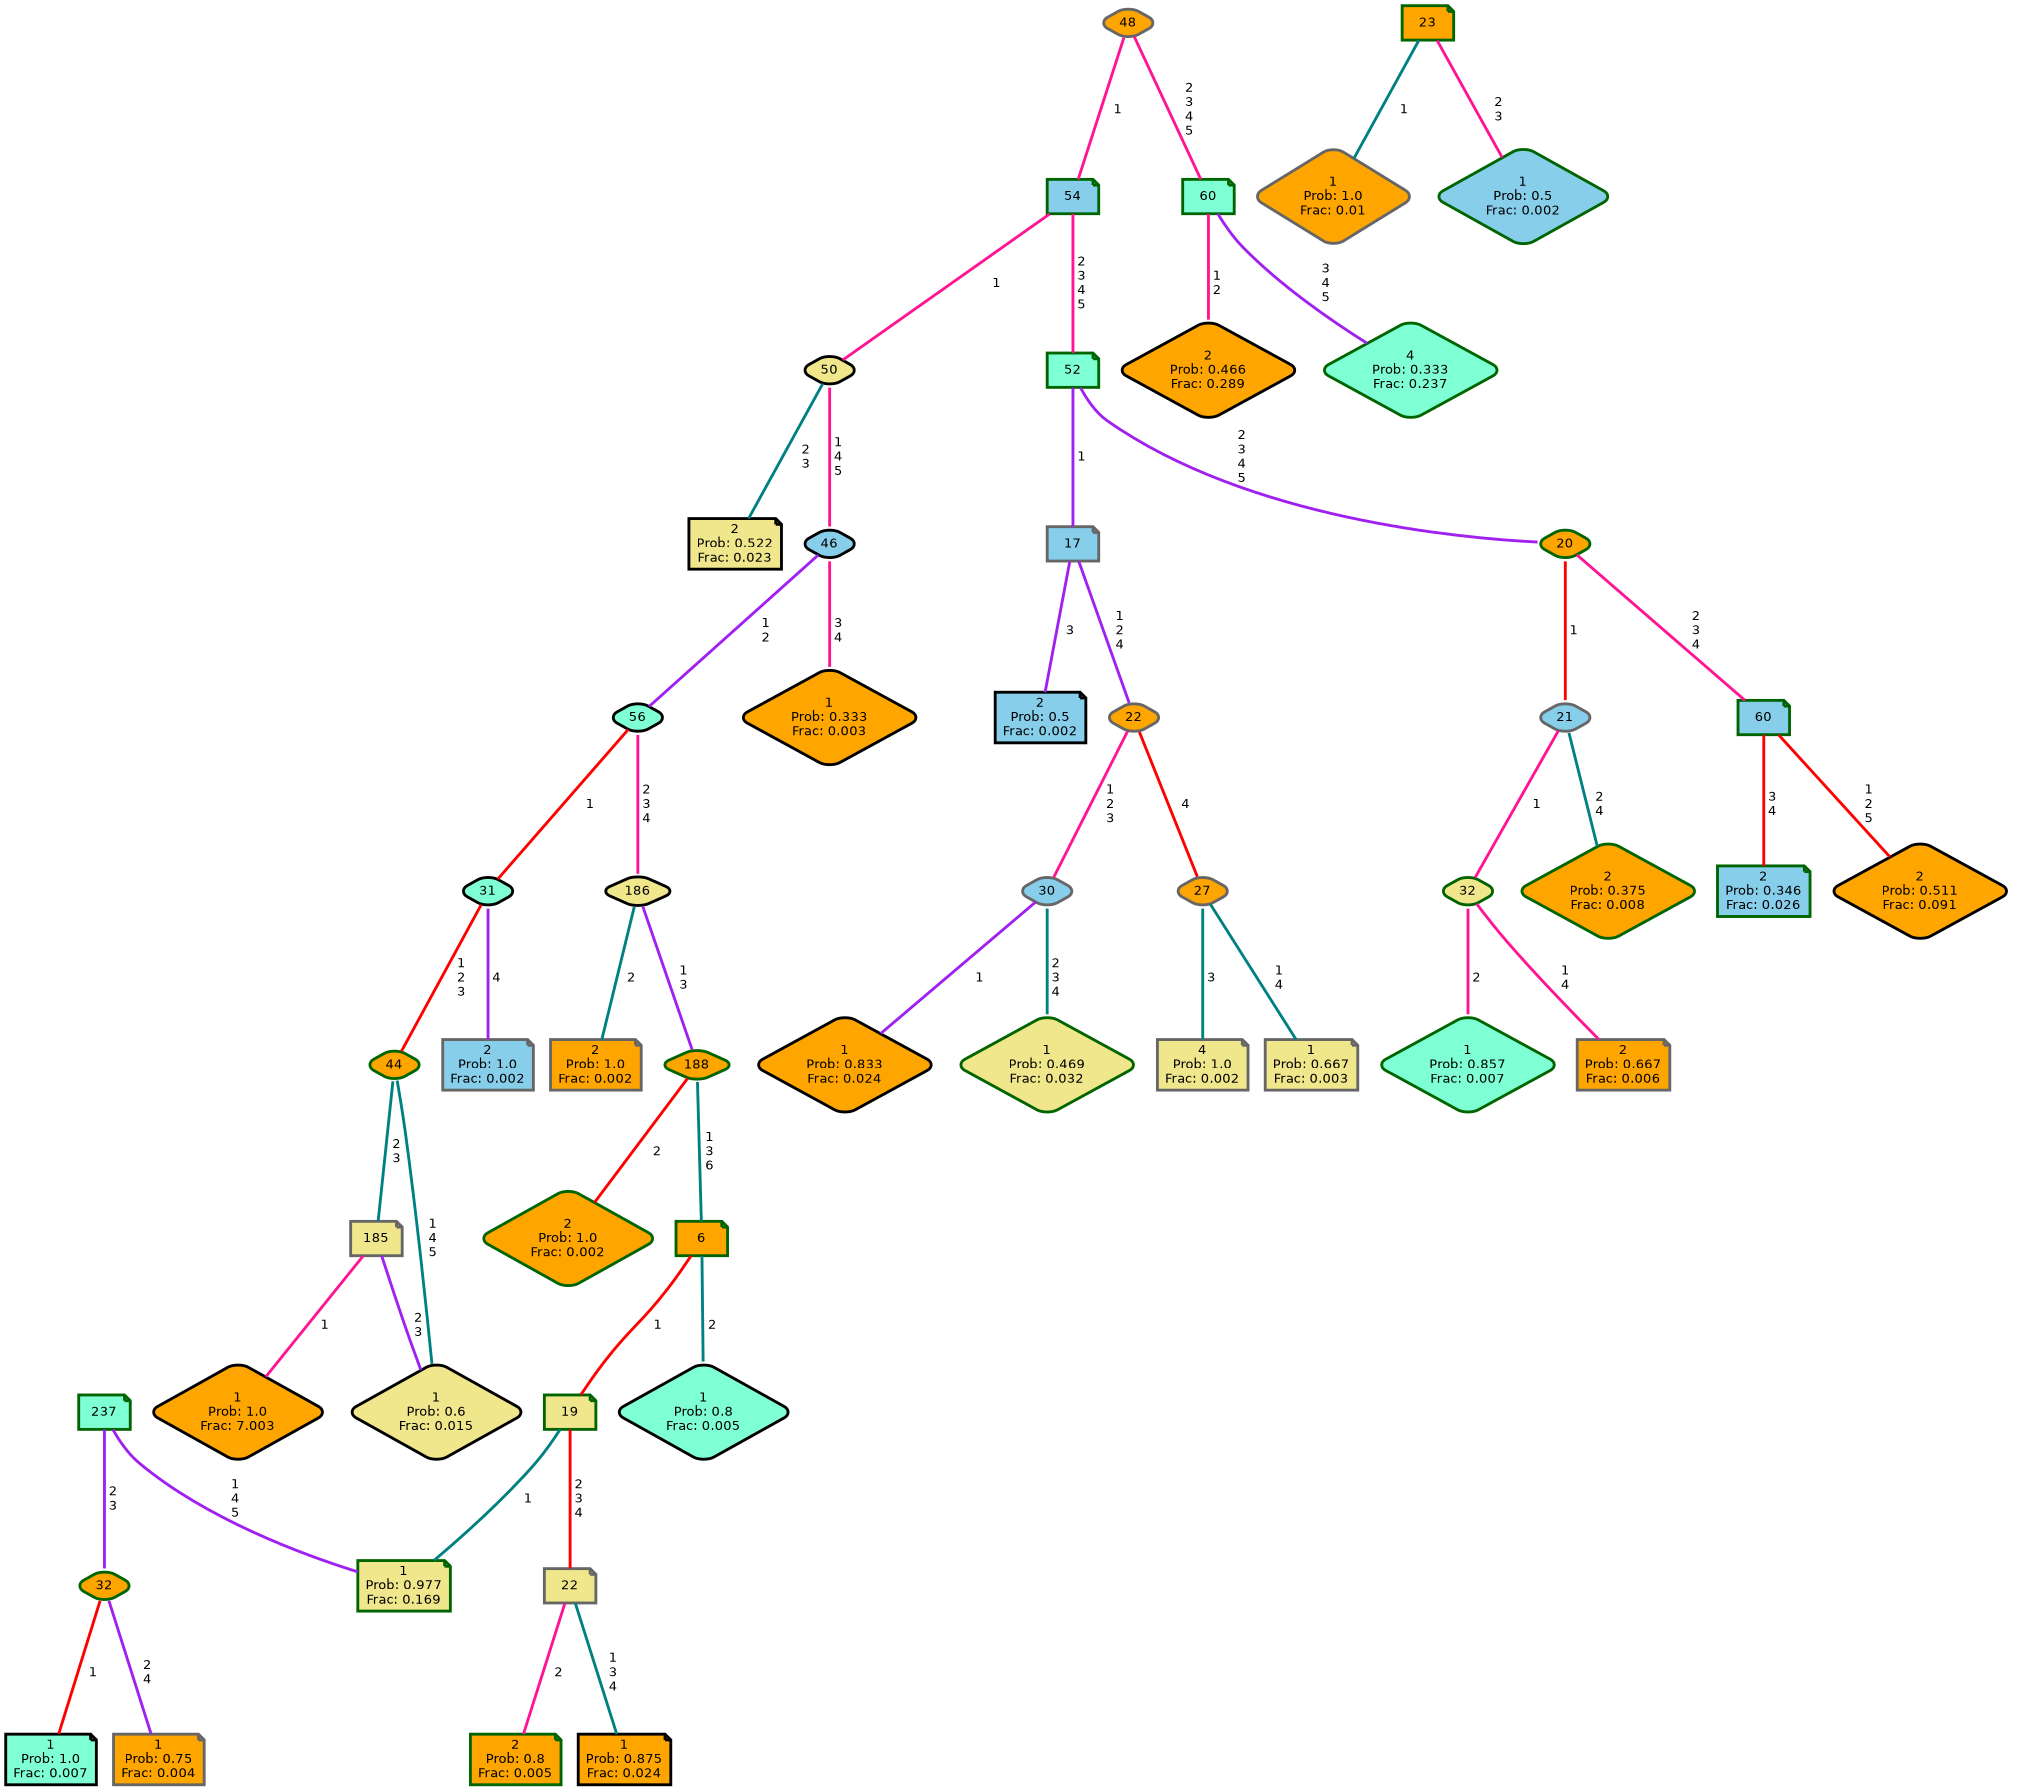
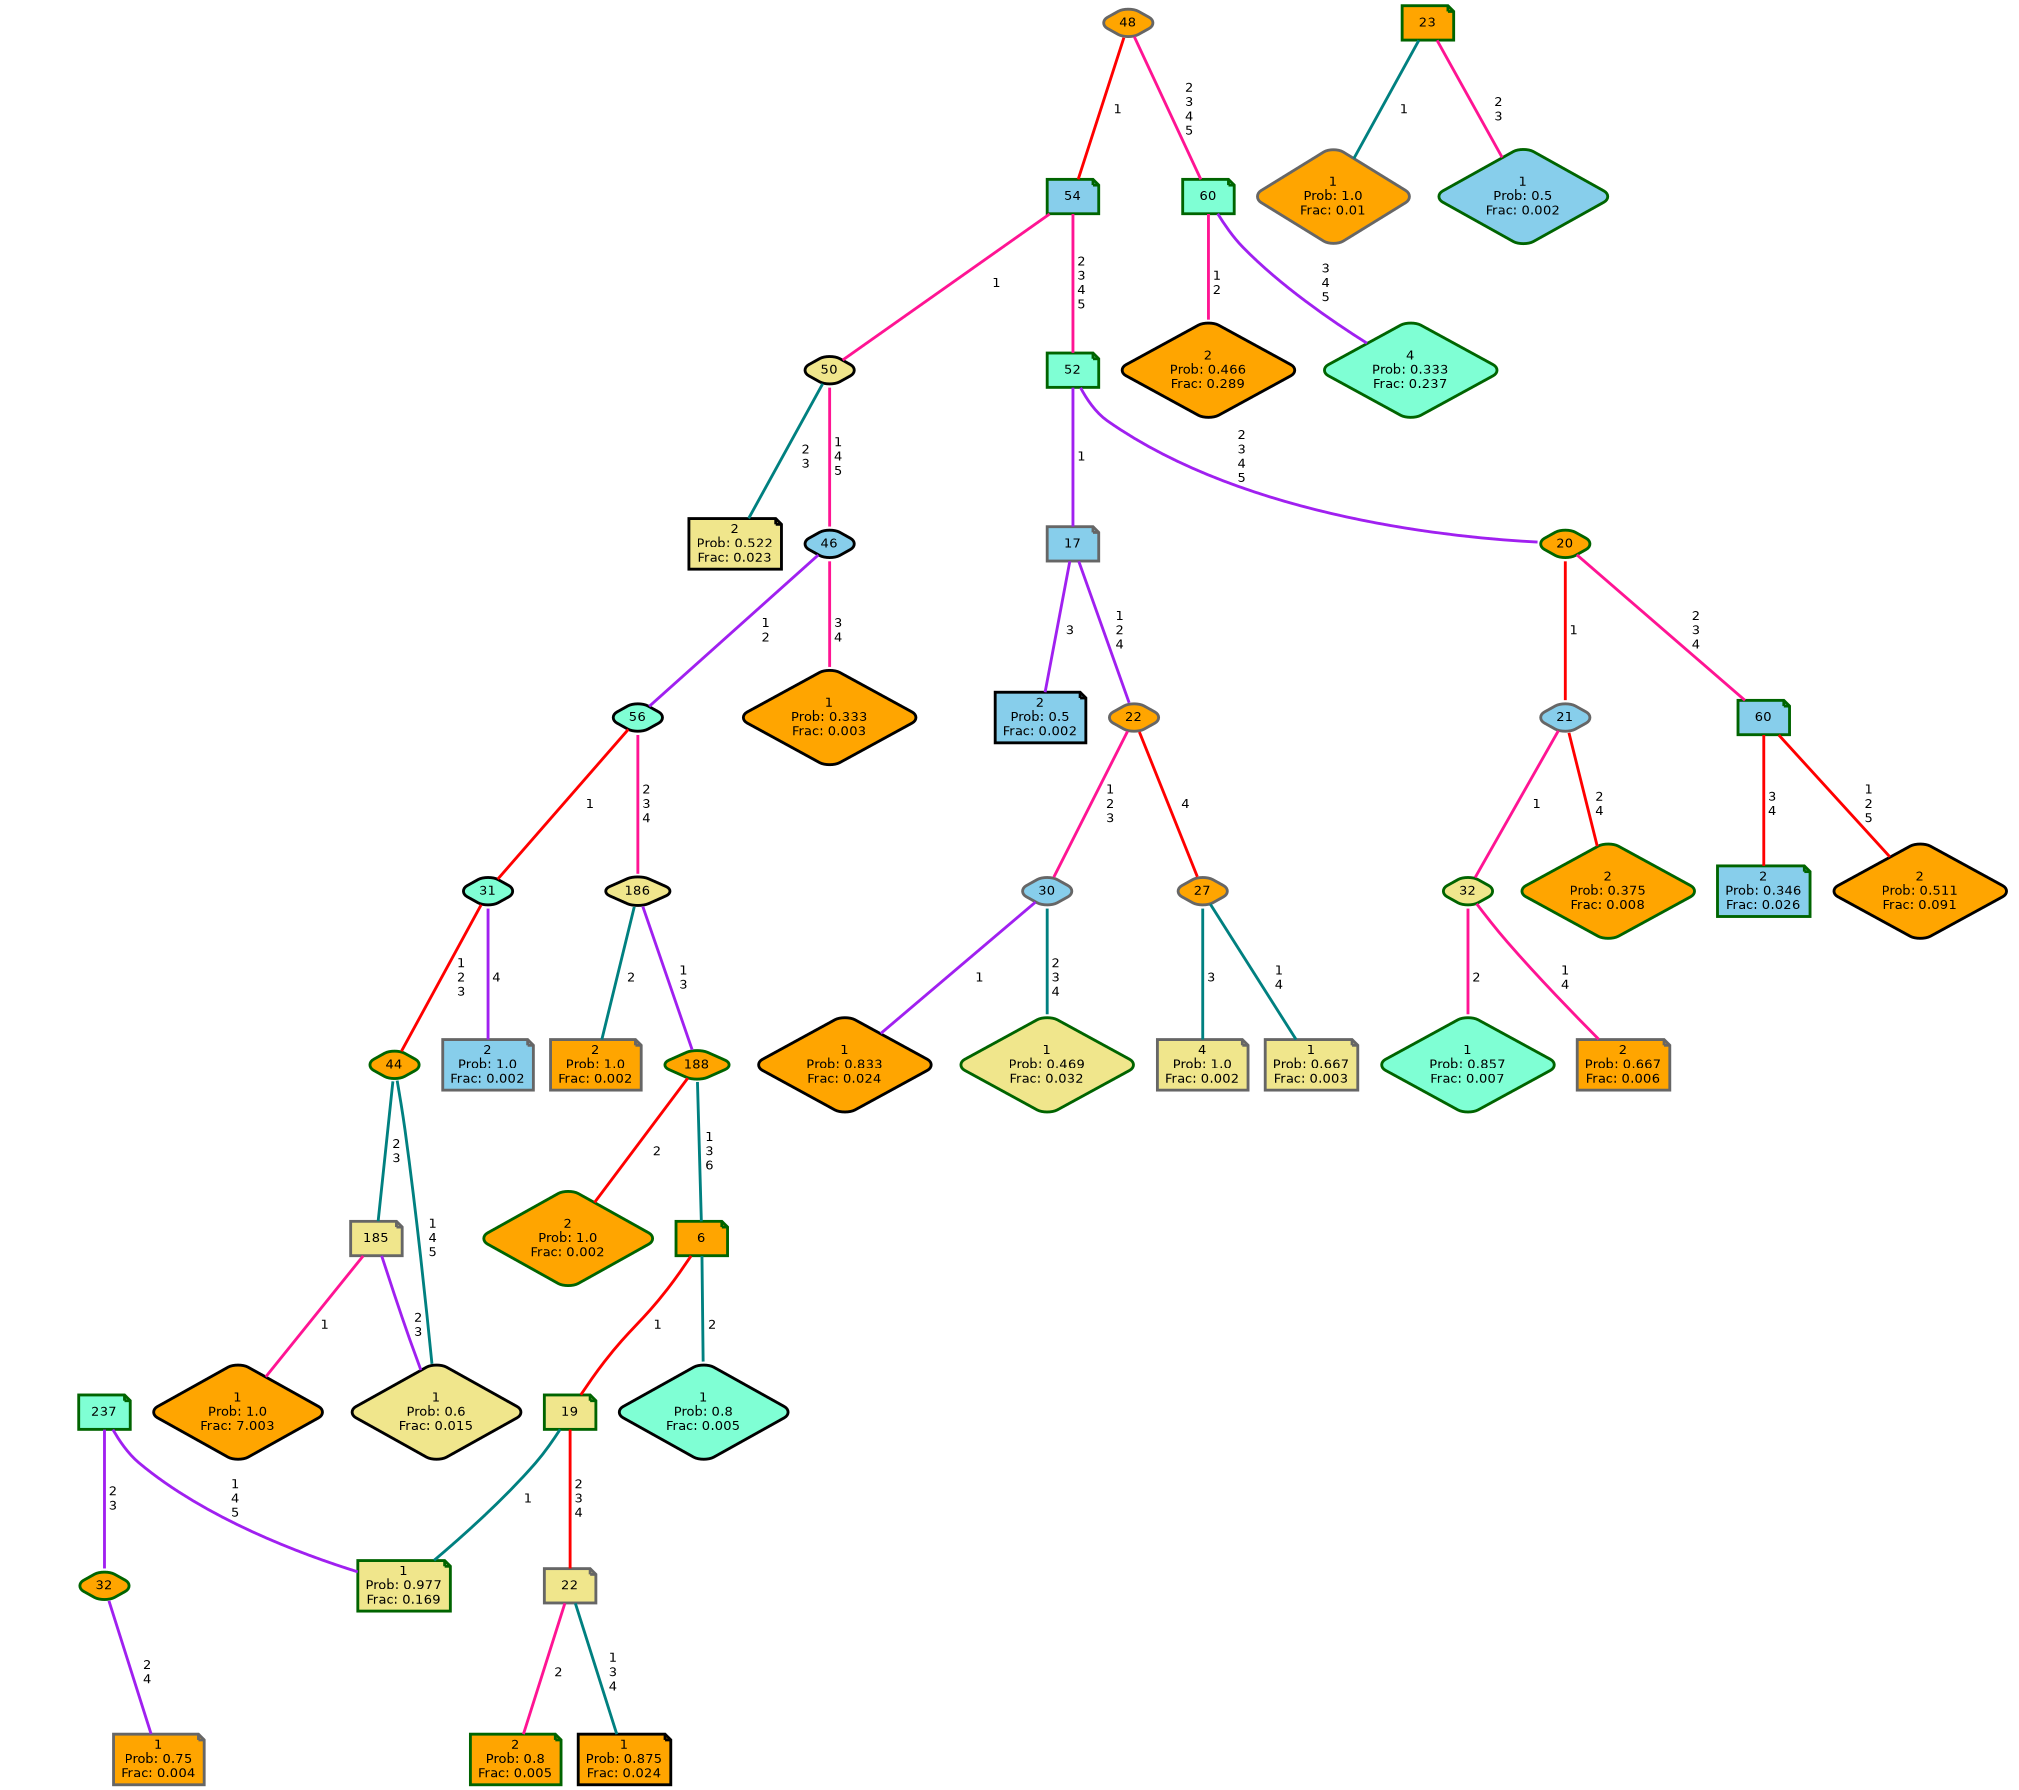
(1101, 108) -> (1101, 108)
(1583, 790) -> (1583, 790)
(51, 1759) -> none
